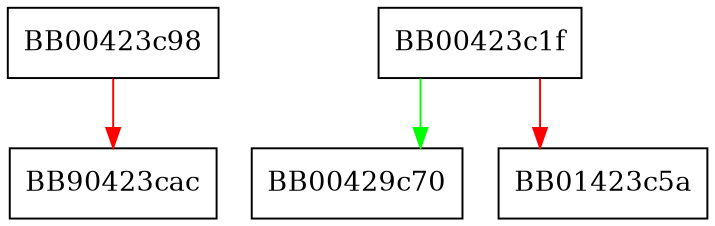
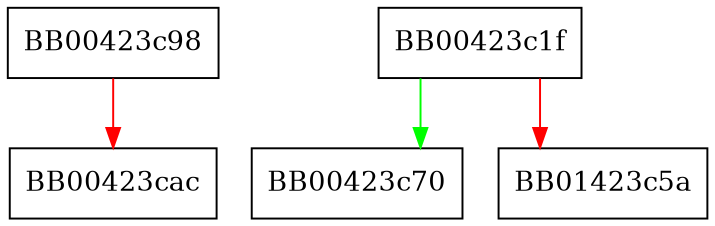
(113, 183) -> (113, 183)
(357, 183) -> (357, 183)
